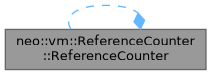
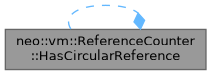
(106, 49) -> (106, 49)
